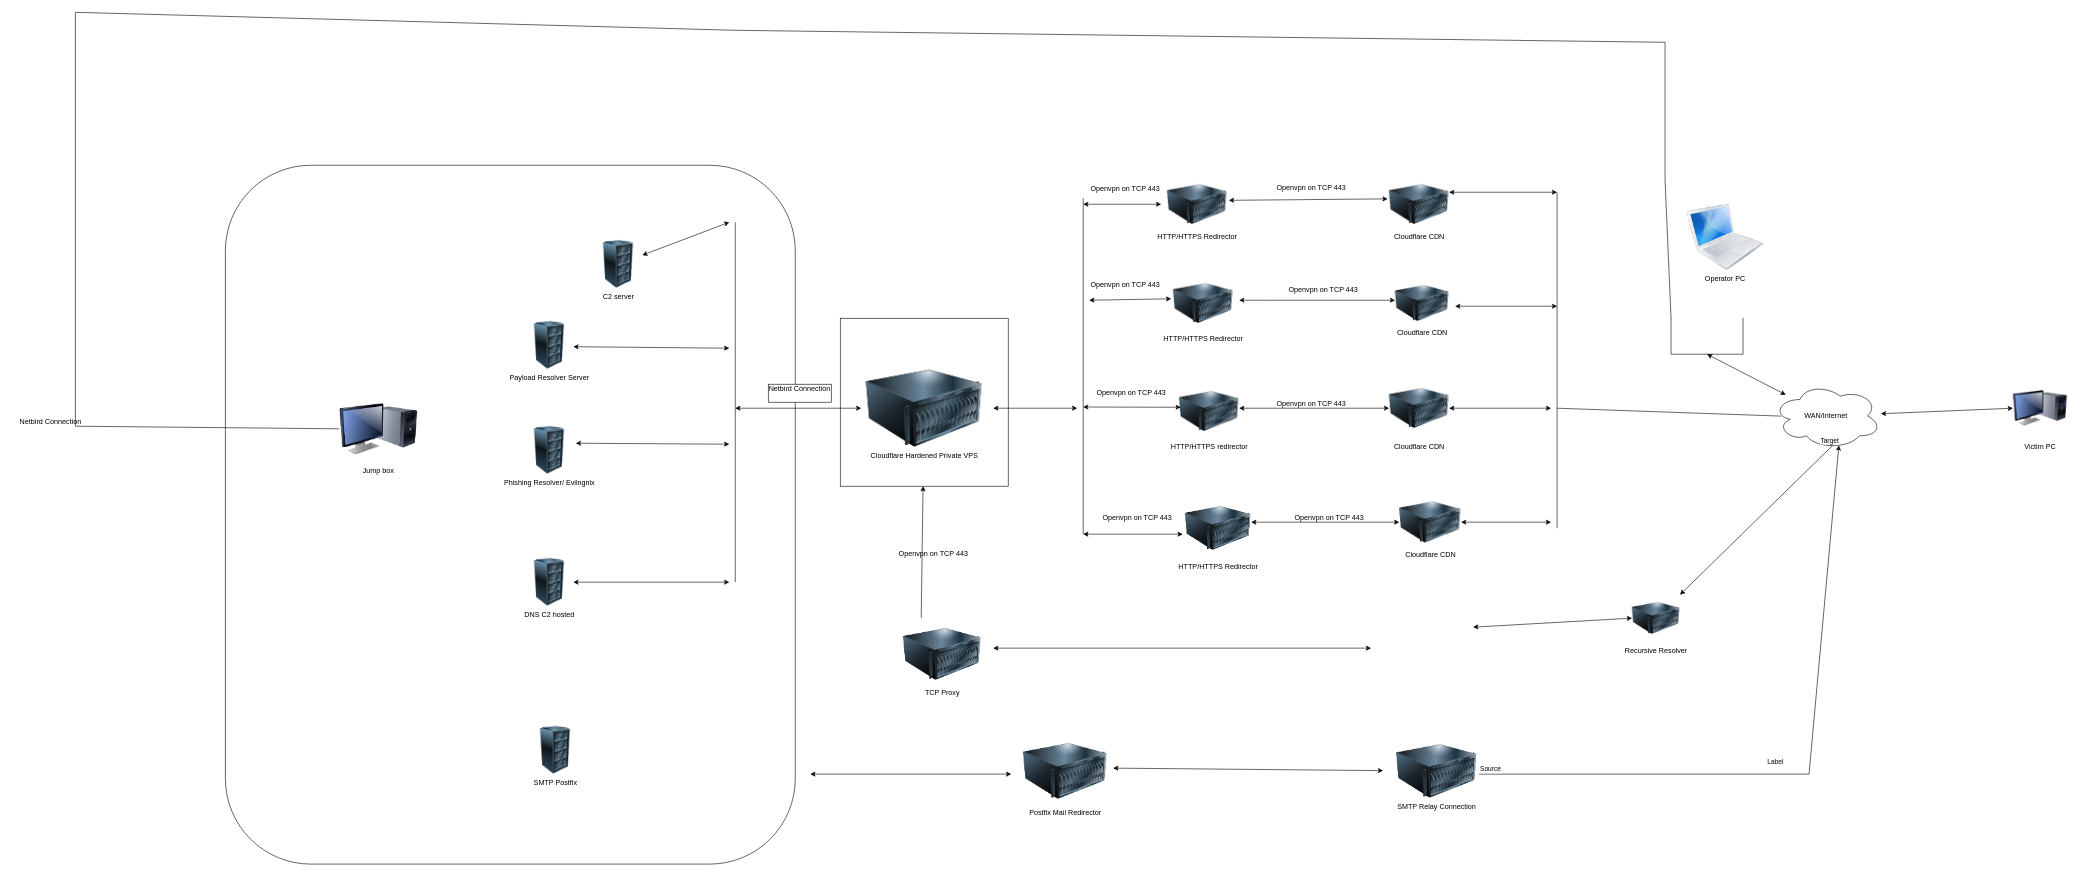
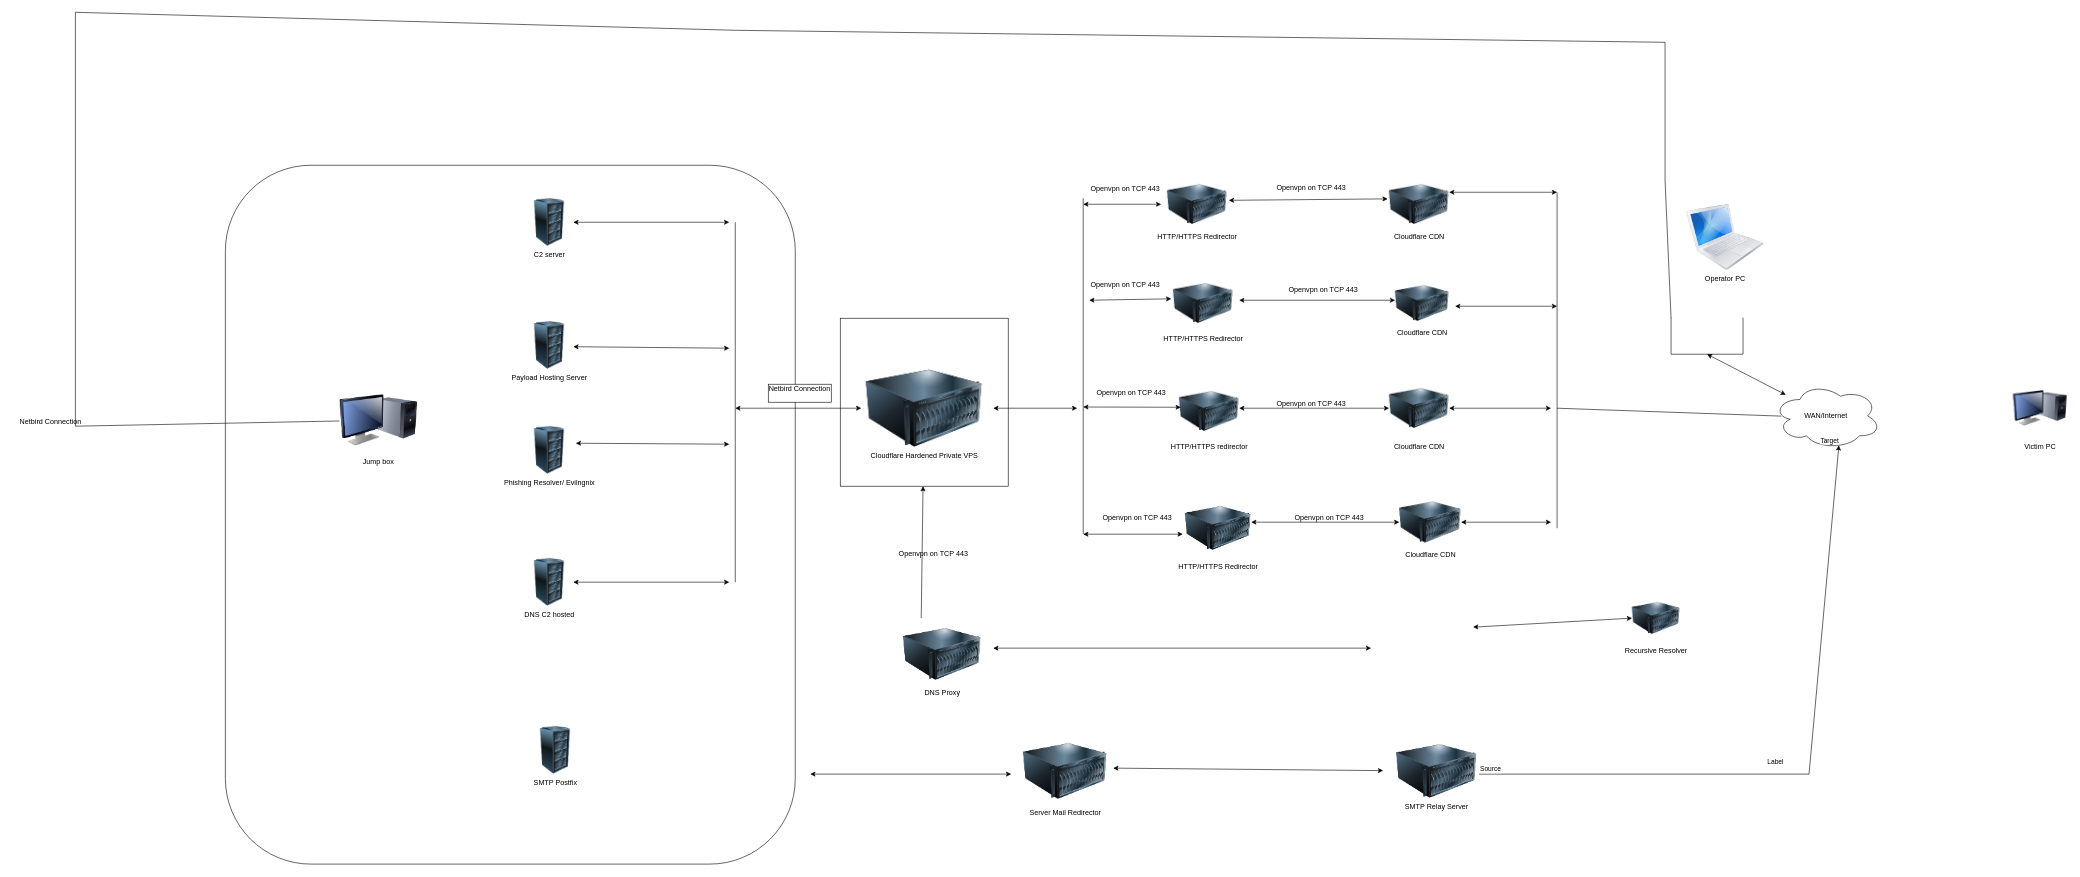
(618, 264) -> (549, 222)
(550, 378) -> (550, 378)
(1909, 413) -> none
(378, 429) -> (378, 420)
(1783, 495) -> none
(943, 693) -> (943, 693)
(1437, 807) -> (1437, 807)
(1066, 813) -> (1066, 813)
